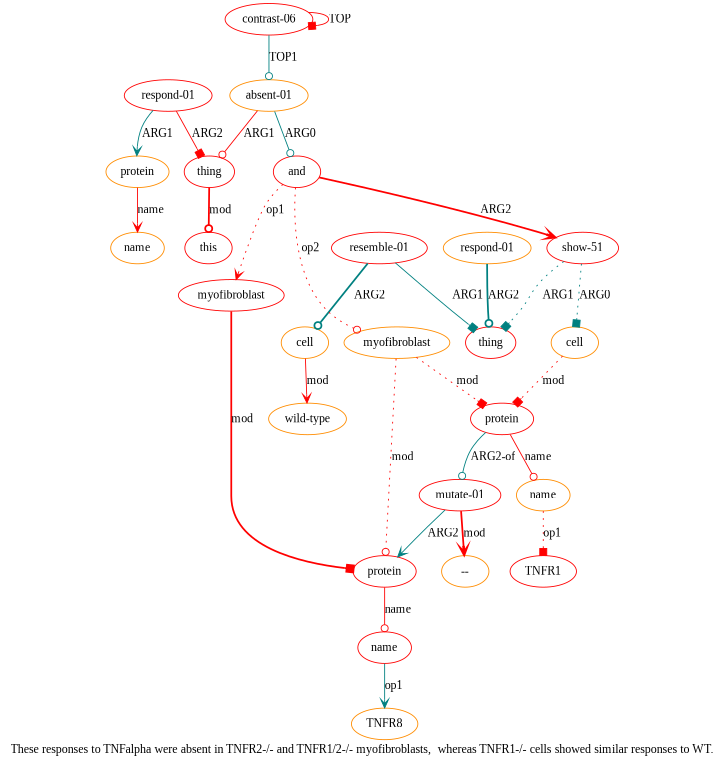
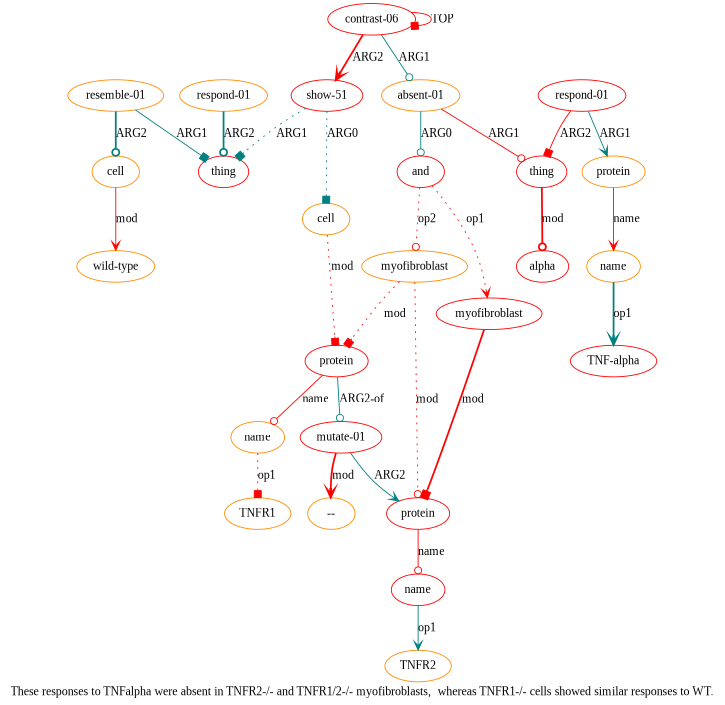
(283, 57) -> (415, 57)
(434, 204) -> (352, 54)
(208, 248) -> (543, 266)
(379, 248) -> (116, 96)
none -> (614, 361)
(543, 571) -> (258, 514)
(385, 724) -> (418, 666)
